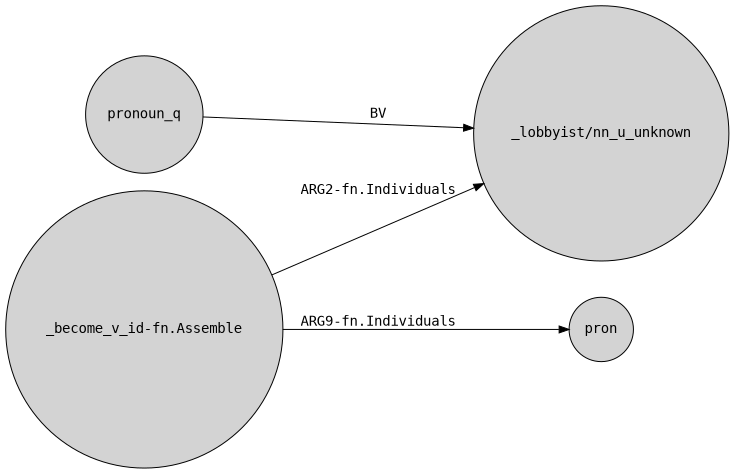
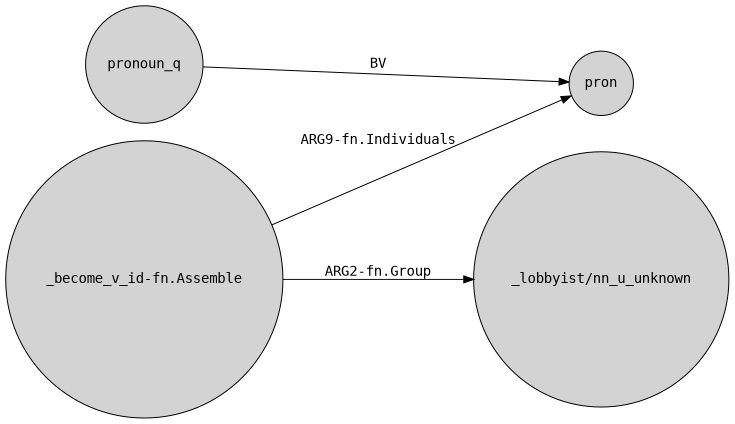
(333, 122) -> (381, 74)
(378, 190) -> (378, 272)
